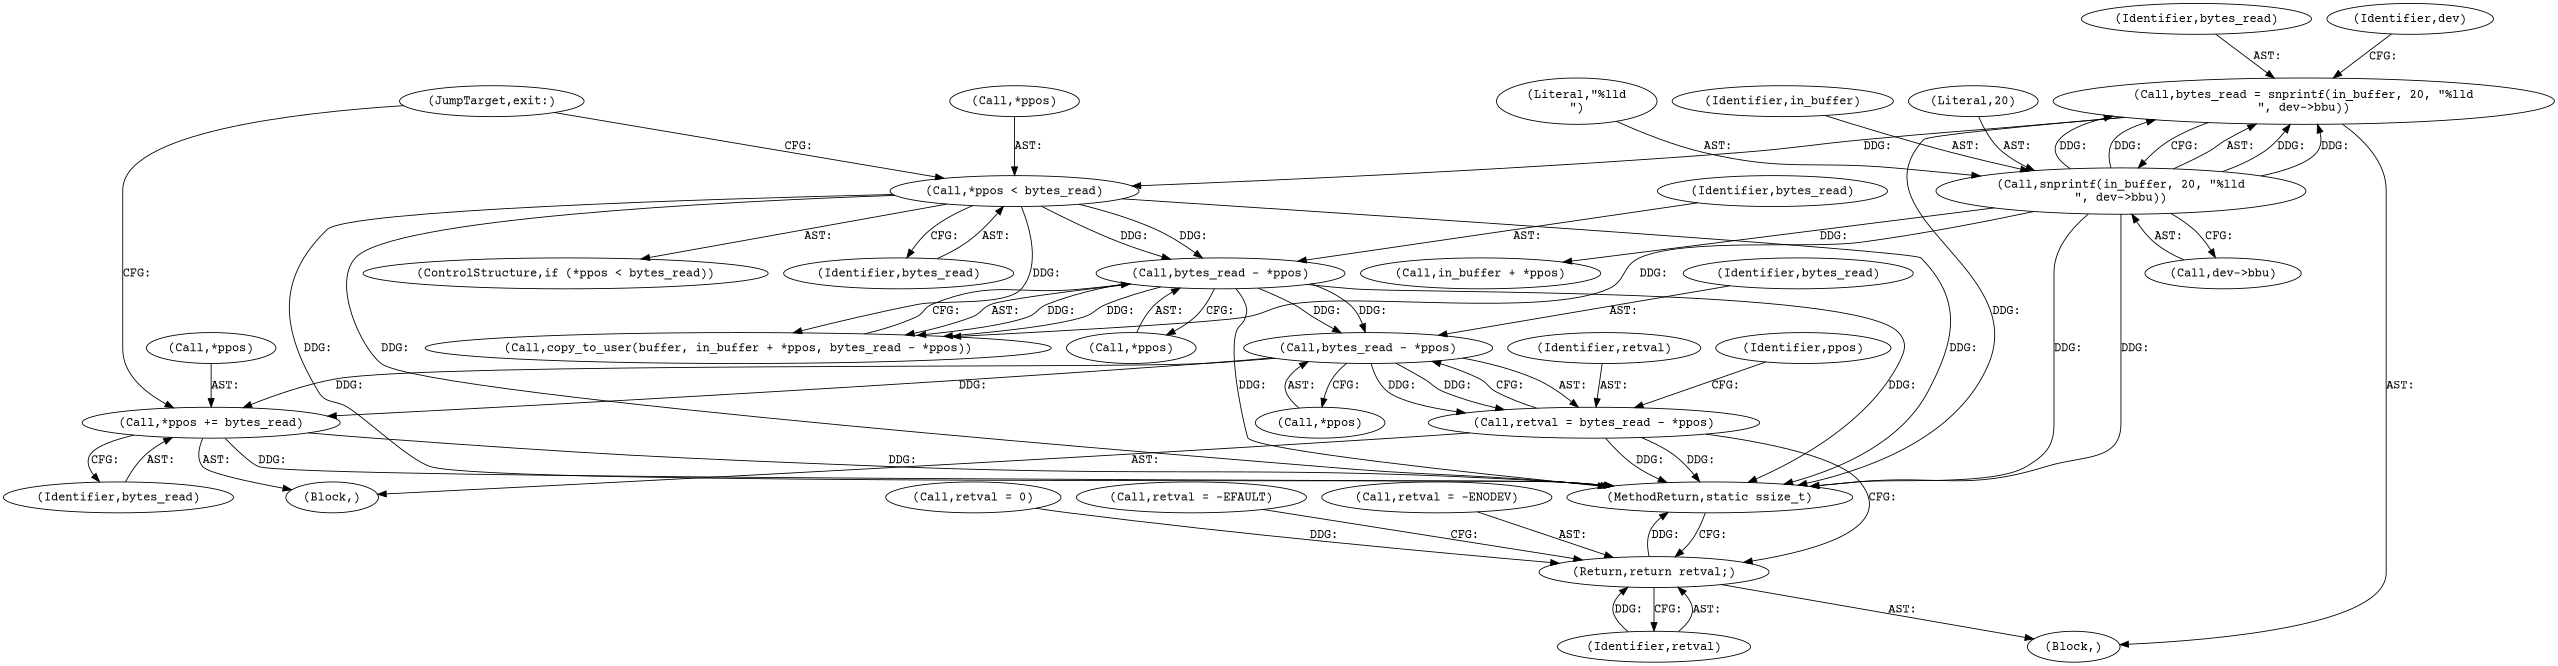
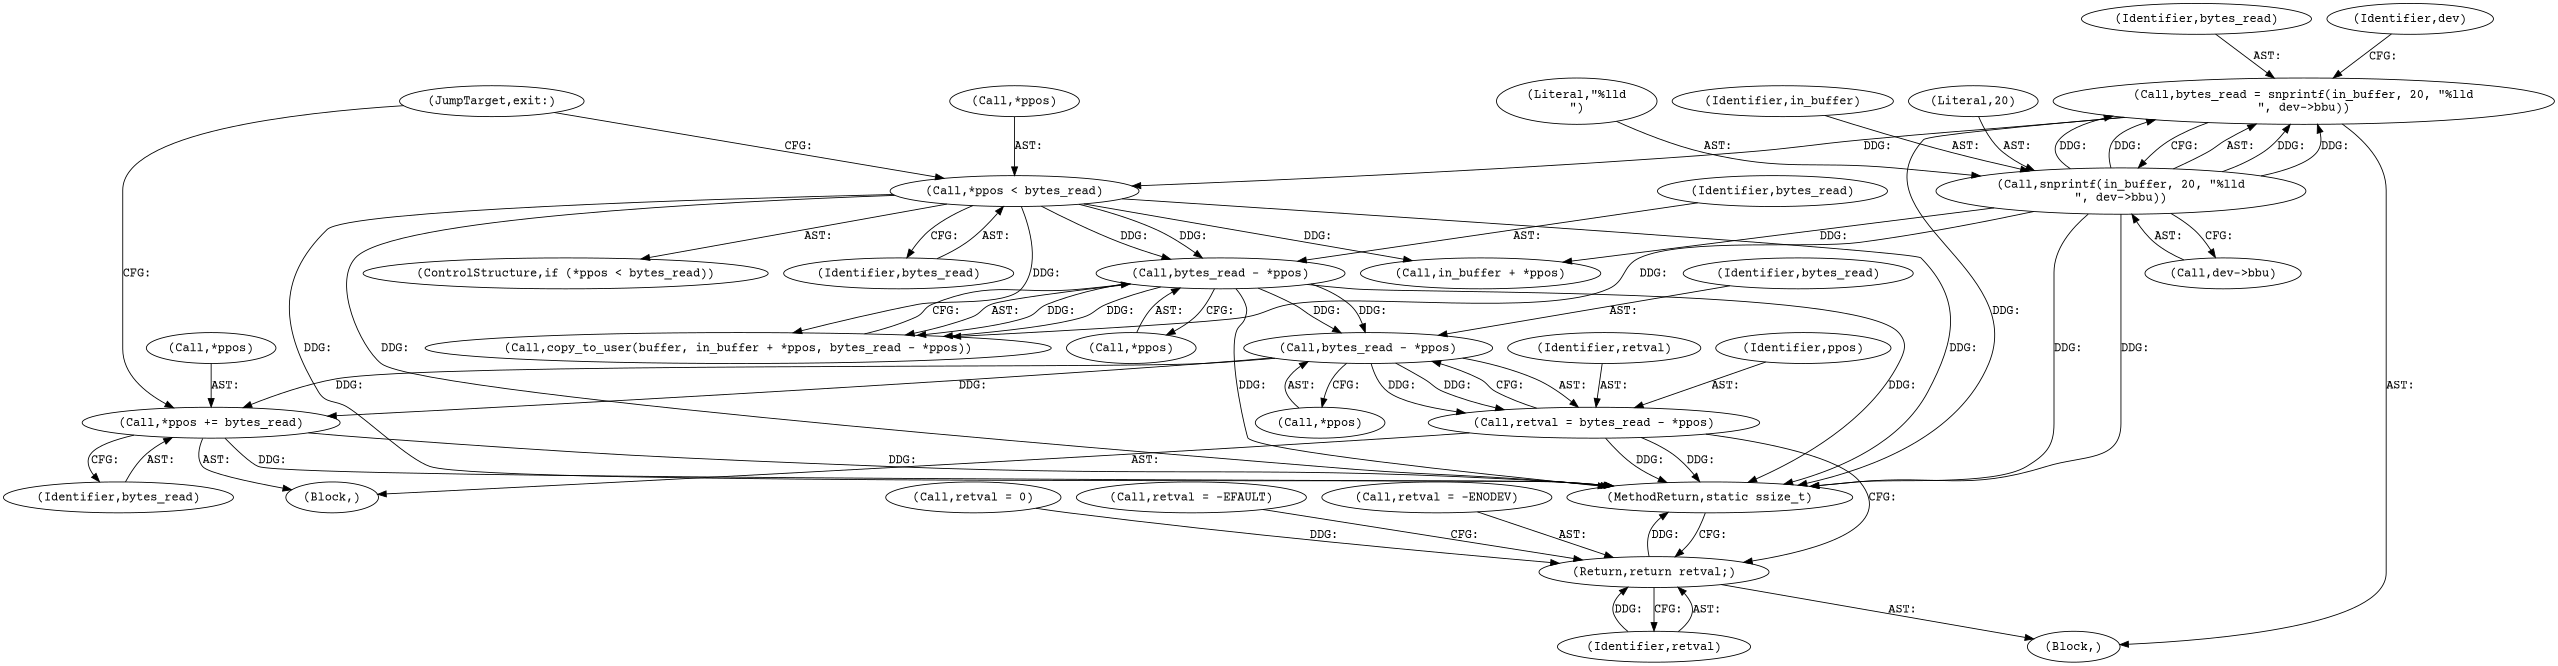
none -> (1244, 232)
(1730, 385) -> (1730, 385)
